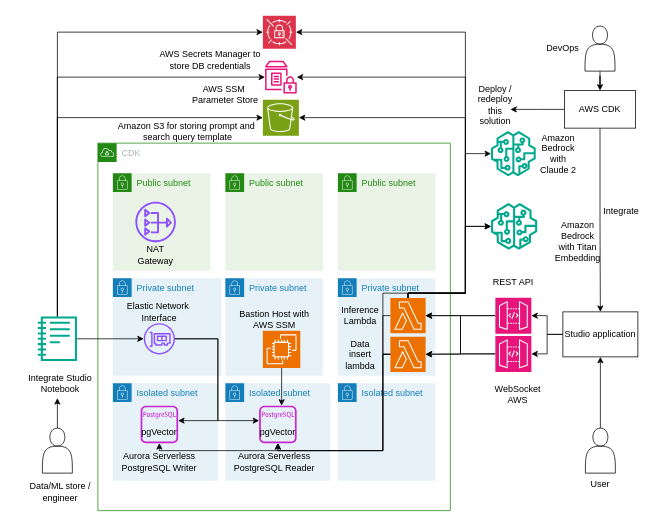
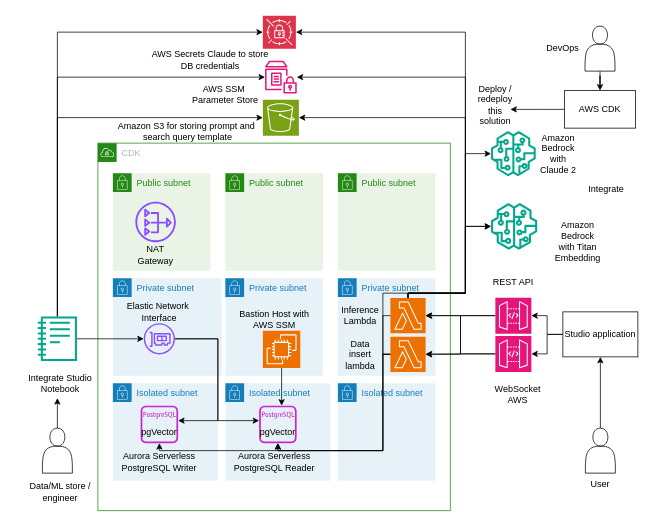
(210, 60) -> (210, 60)
(621, 211) -> (606, 189)
(600, 284) -> none
